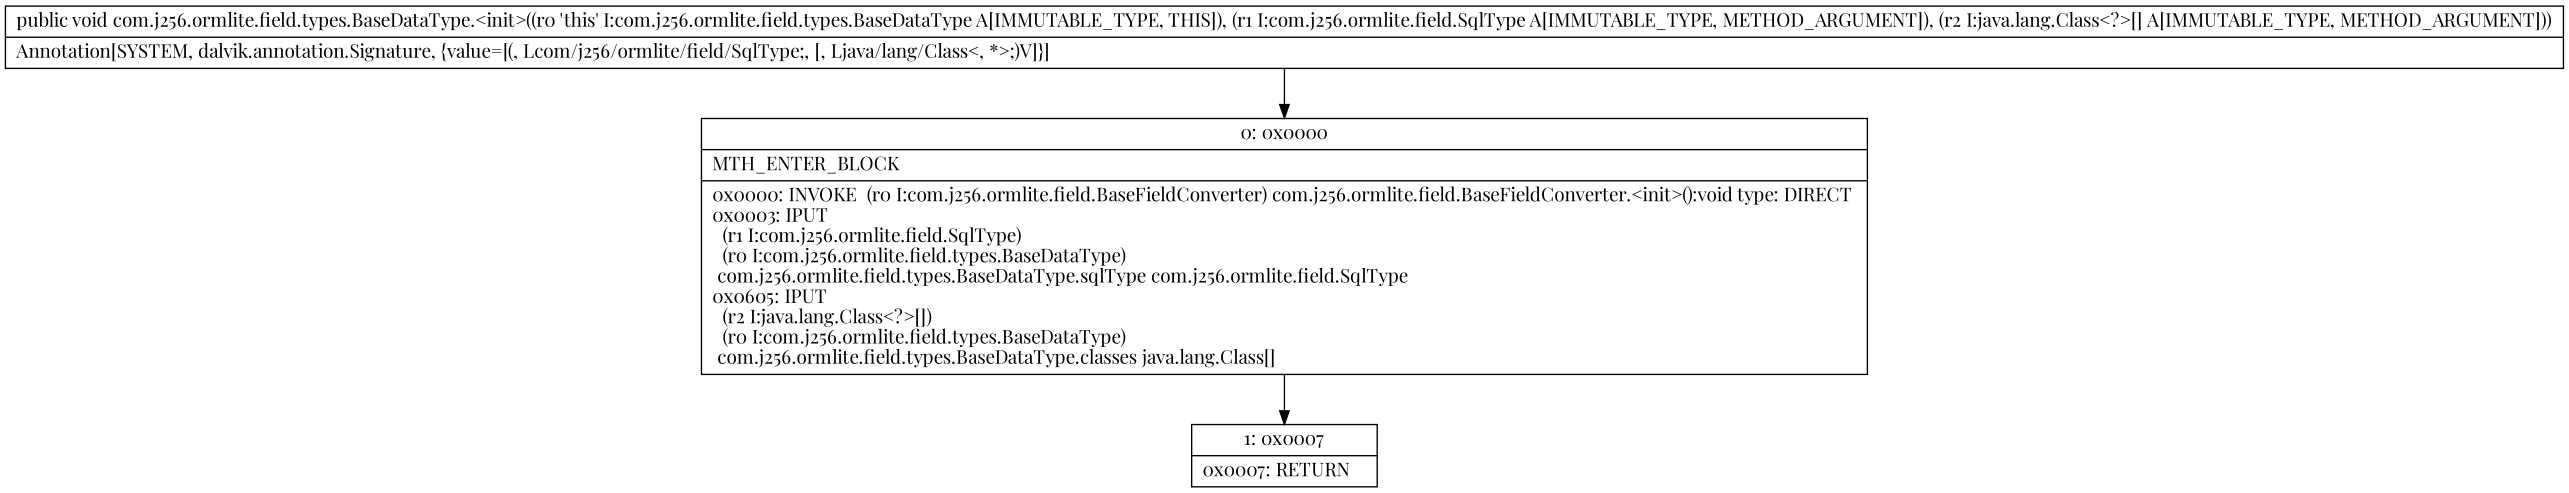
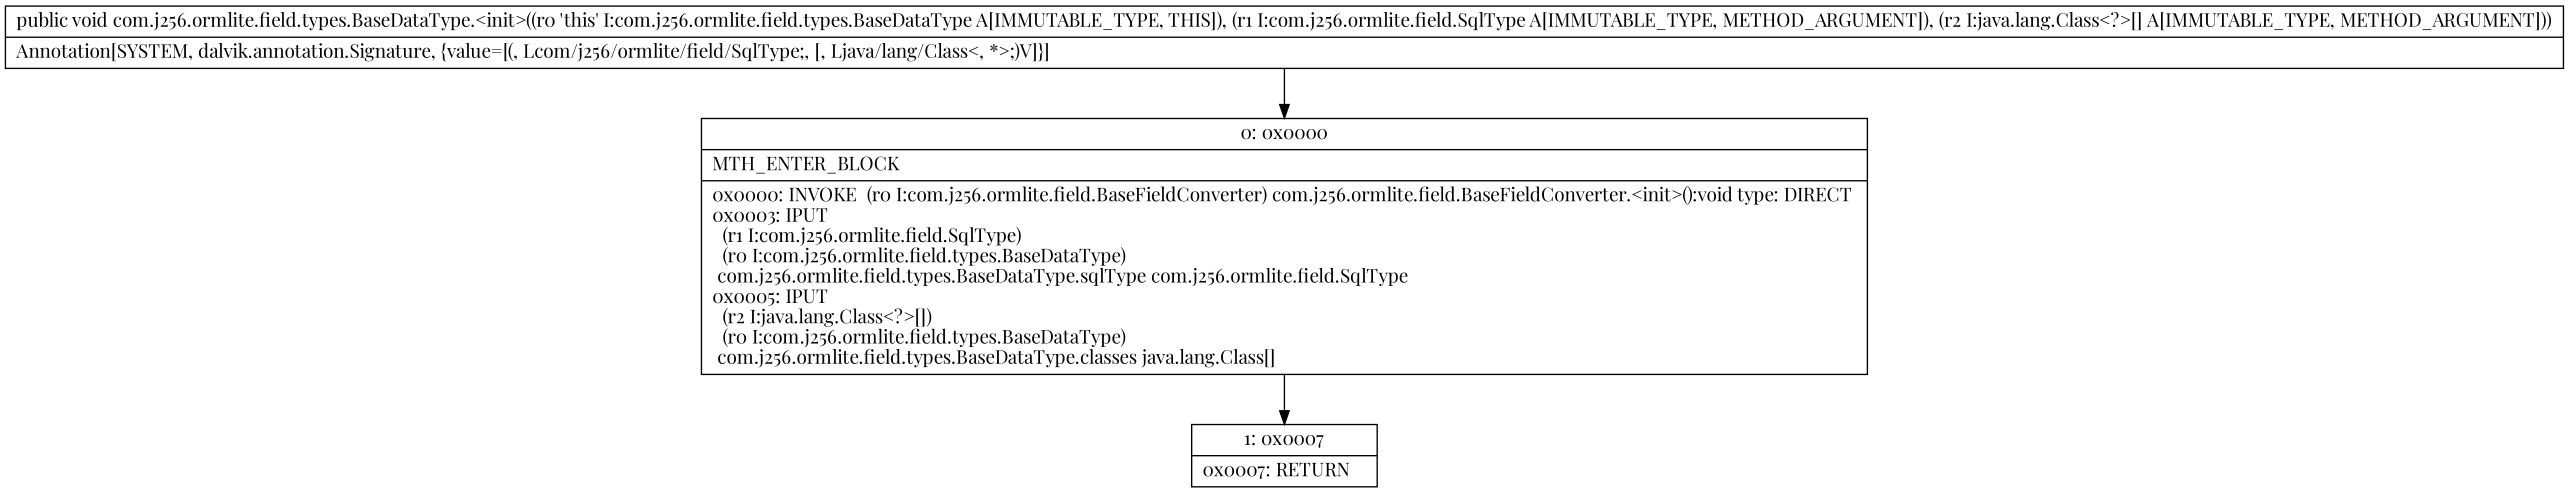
(775, 297) -> (775, 297)
